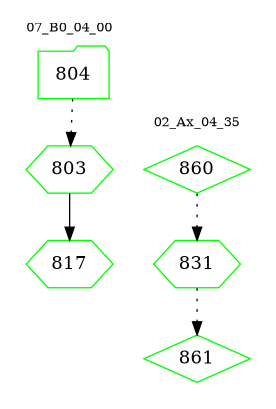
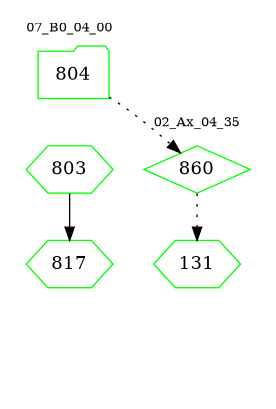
(72, 116) -> (142, 120)
(197, 264) -> (197, 264)
(197, 359) -> none
